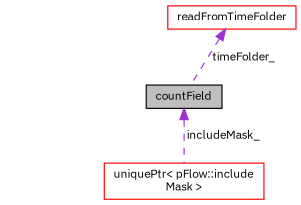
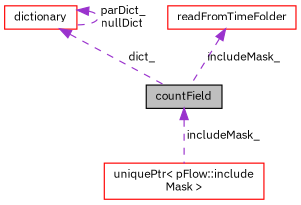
none -> (41, 17)
(243, 58) -> (243, 58)
